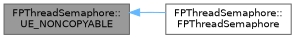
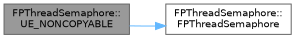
(153, 12) -> (143, 26)
